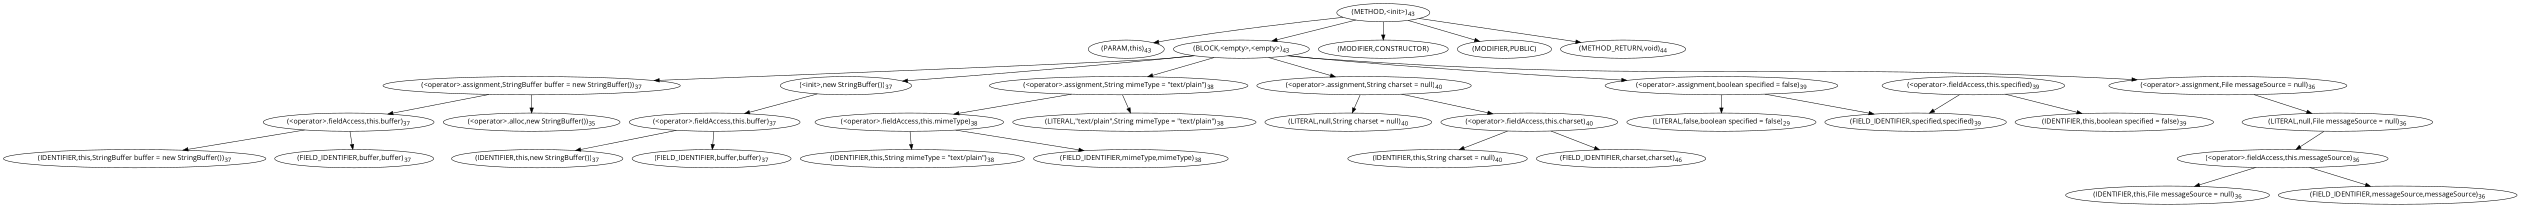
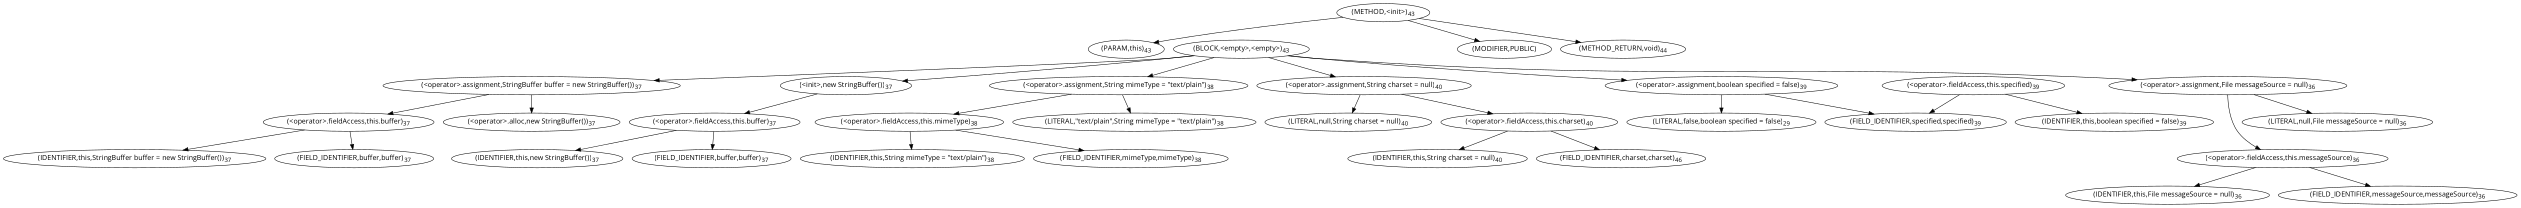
(1316, 30) -> none
(1383, 49) -> none
(592, 121) -> (592, 121)
(2312, 139) -> (2234, 125)
